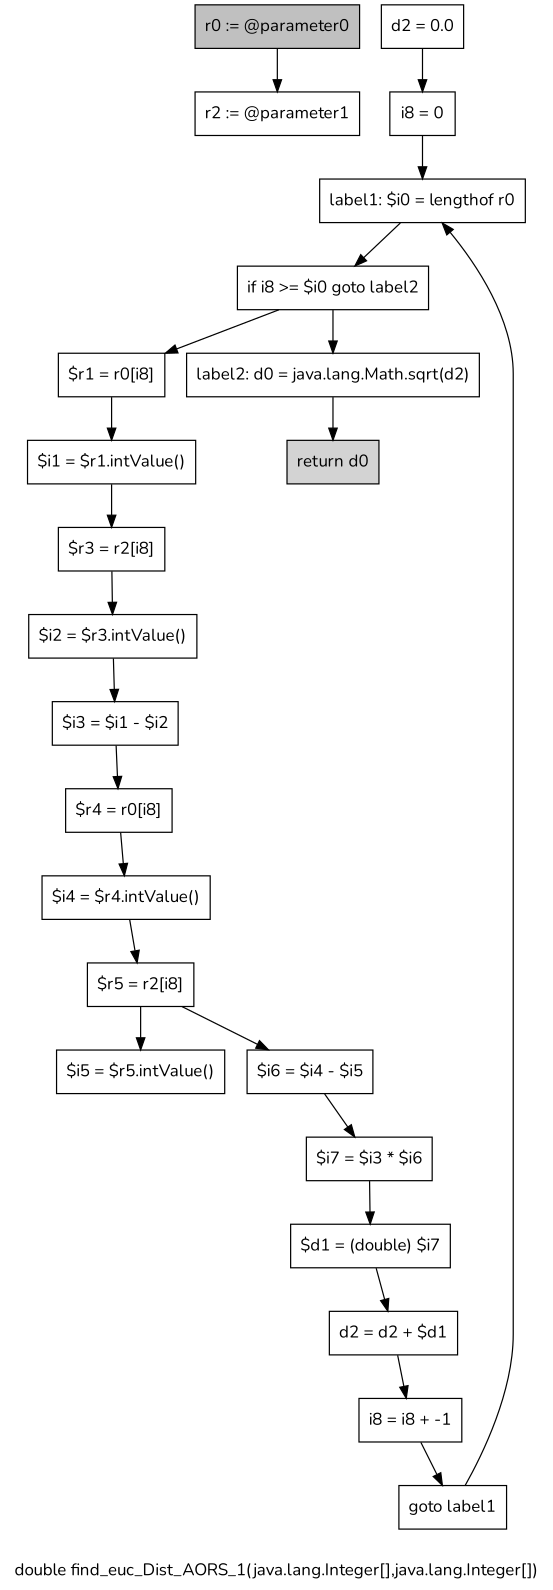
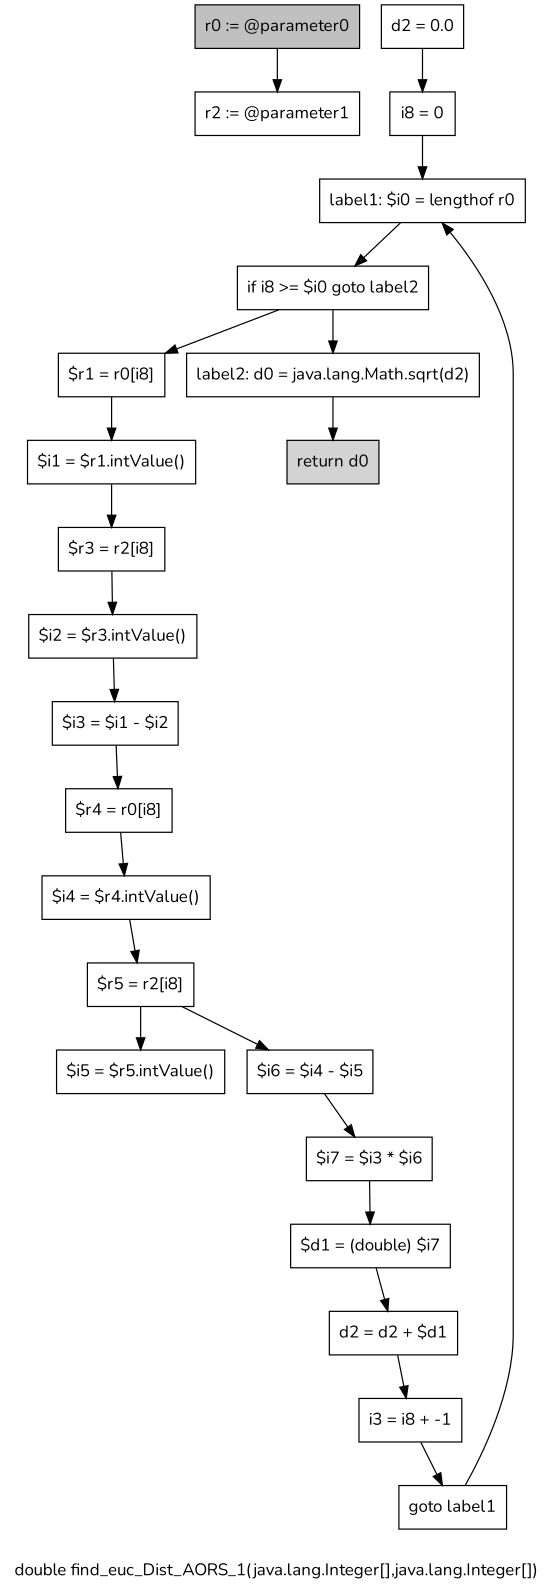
(410, 1420) -> (410, 1420)
